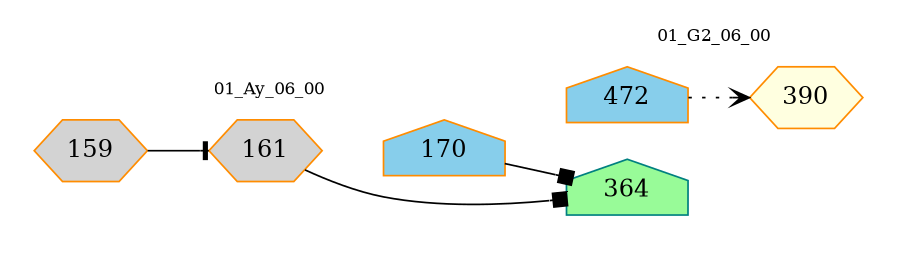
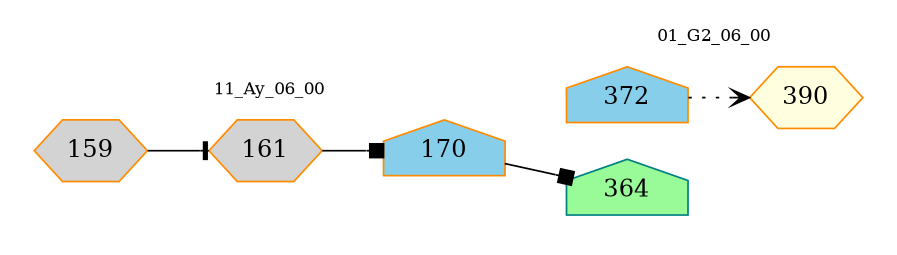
(270, 90) -> (270, 90)
(627, 98) -> (627, 98)
(425, 202) -> (344, 151)
